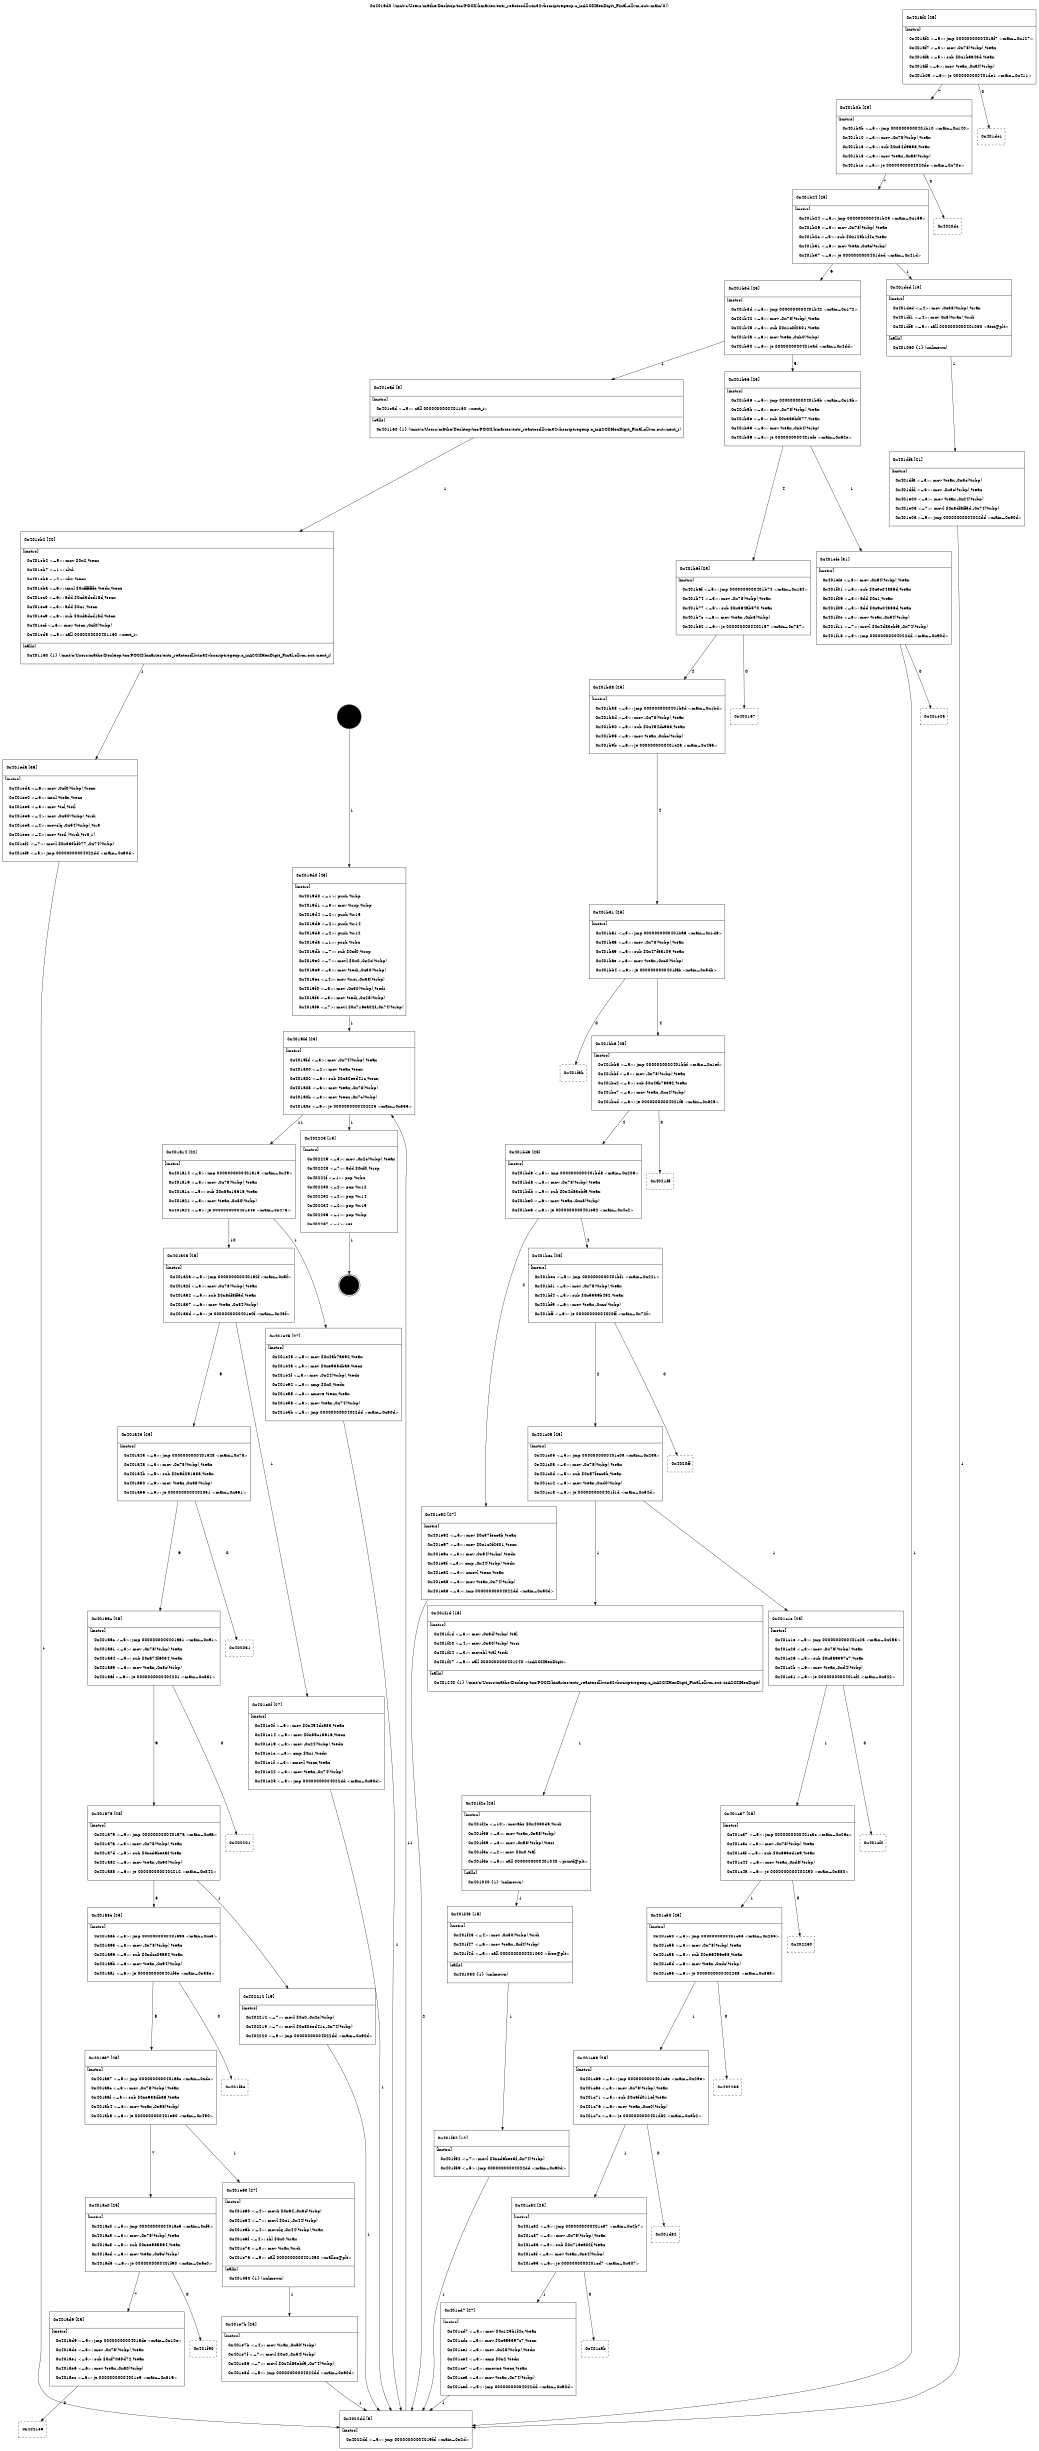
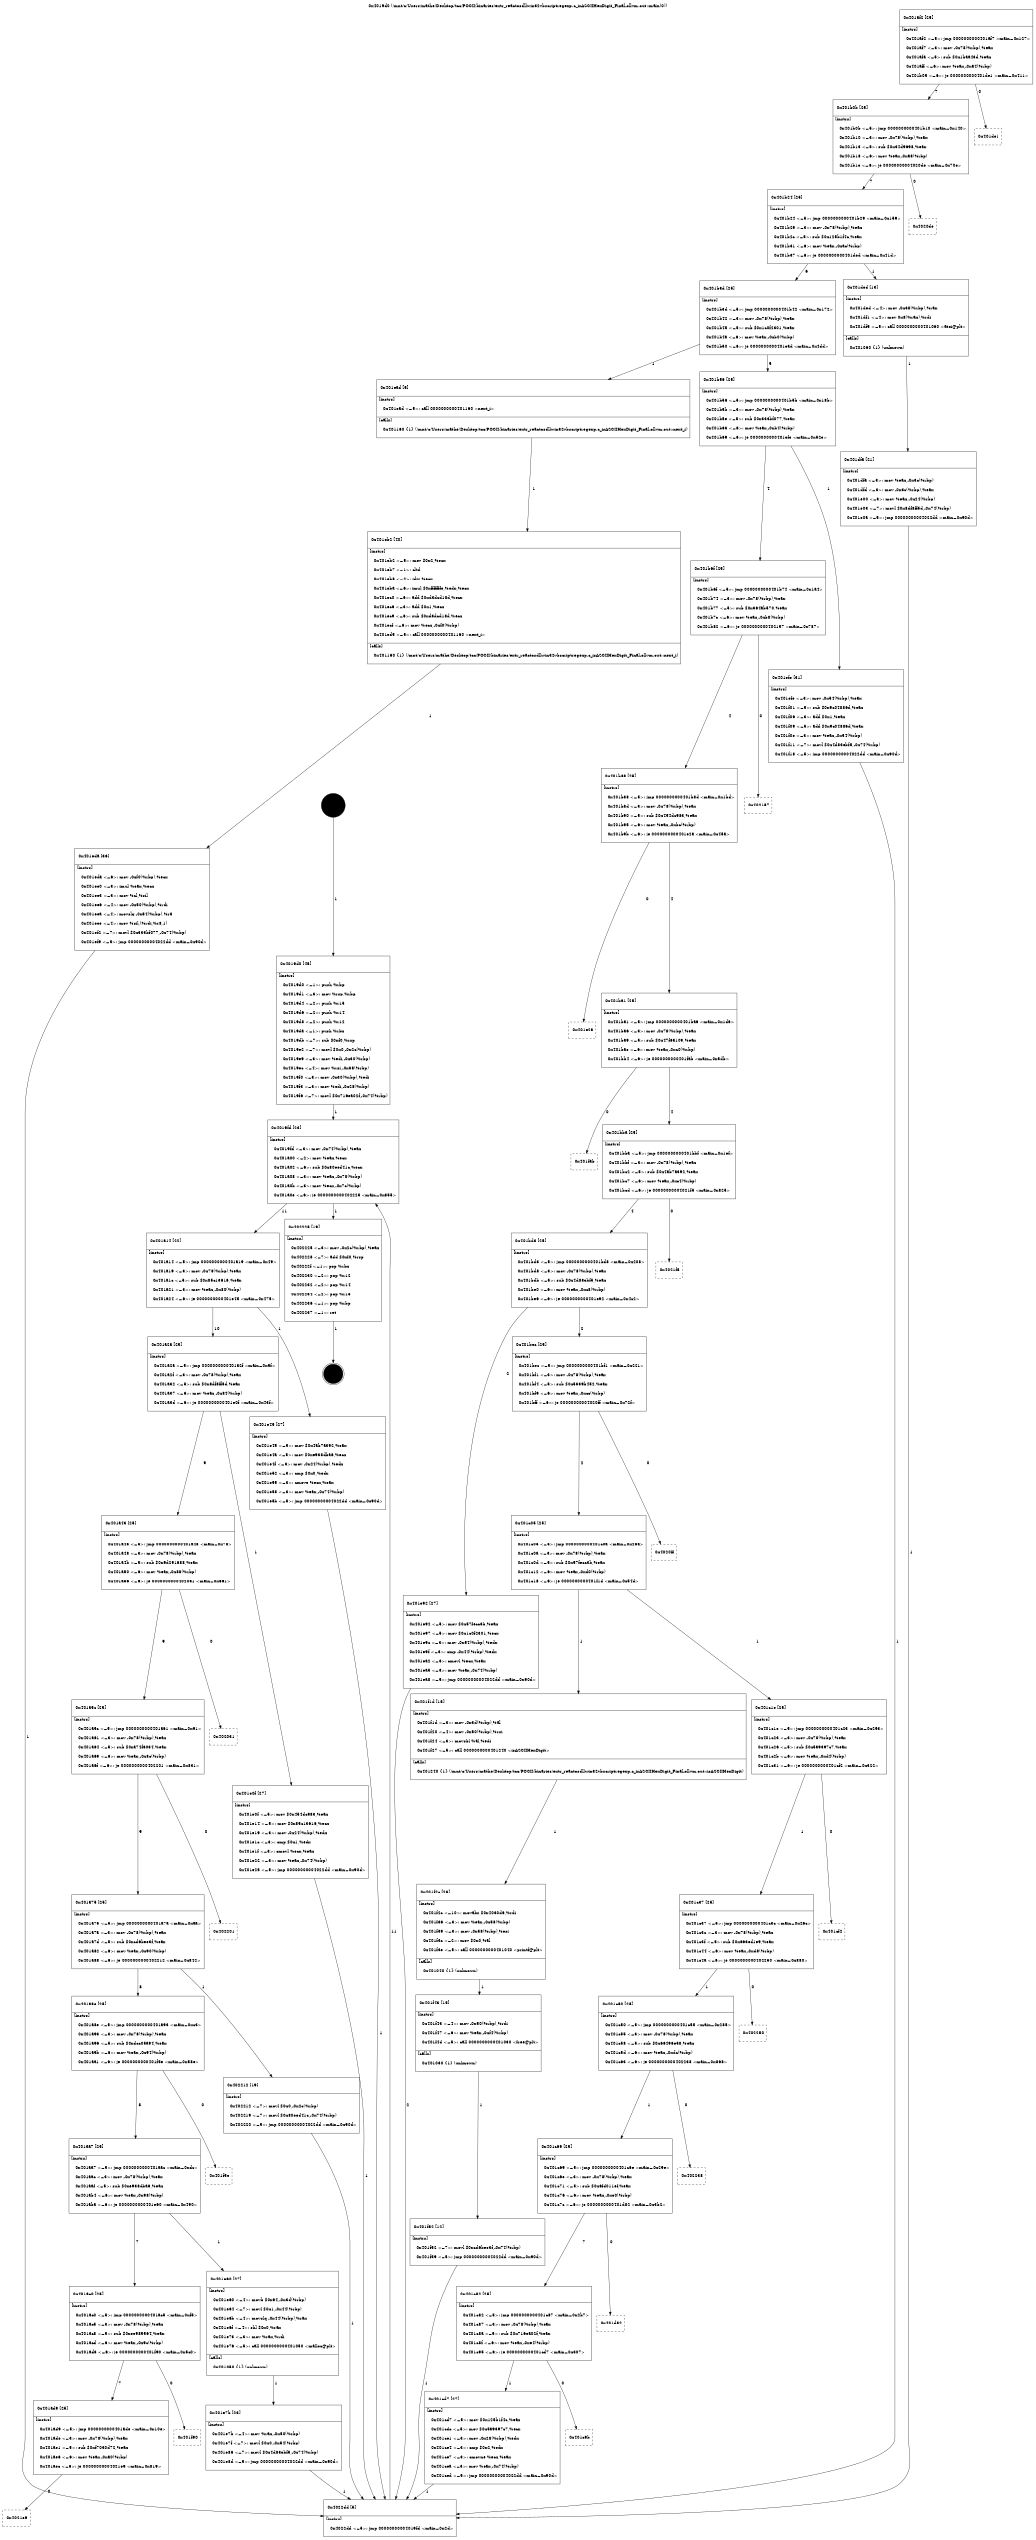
(918, 675) -> (609, 928)
(625, 2153) -> (583, 2242)
